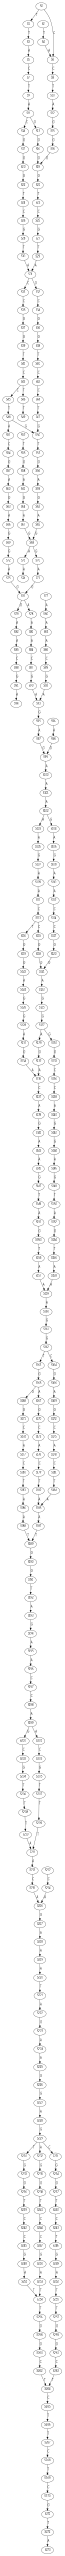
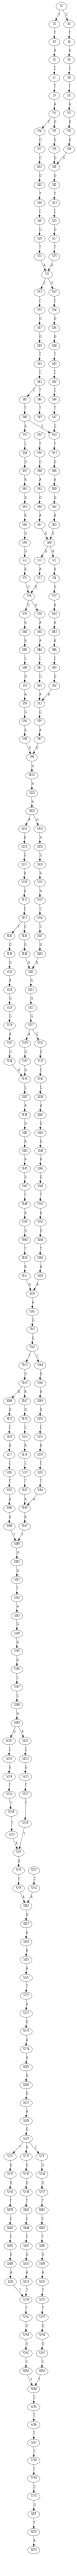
(53, 31) -> (65, 14)
none -> (54, 587)
none -> (25, 712)
